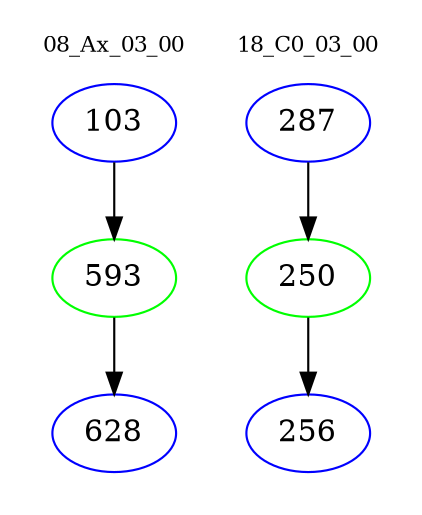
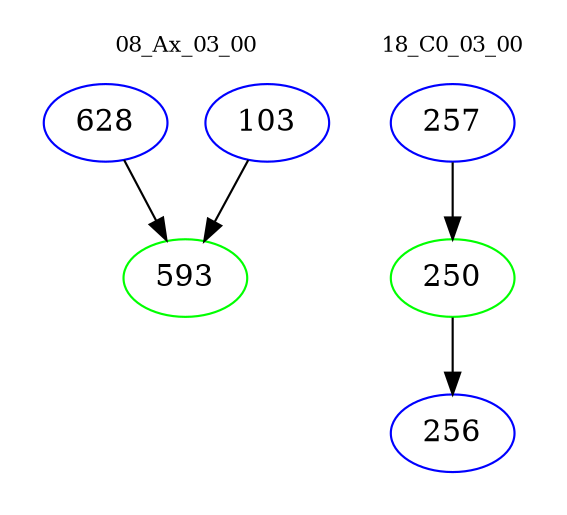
(308, 123) -> (453, 123)
(114, 345) -> (140, 190)
